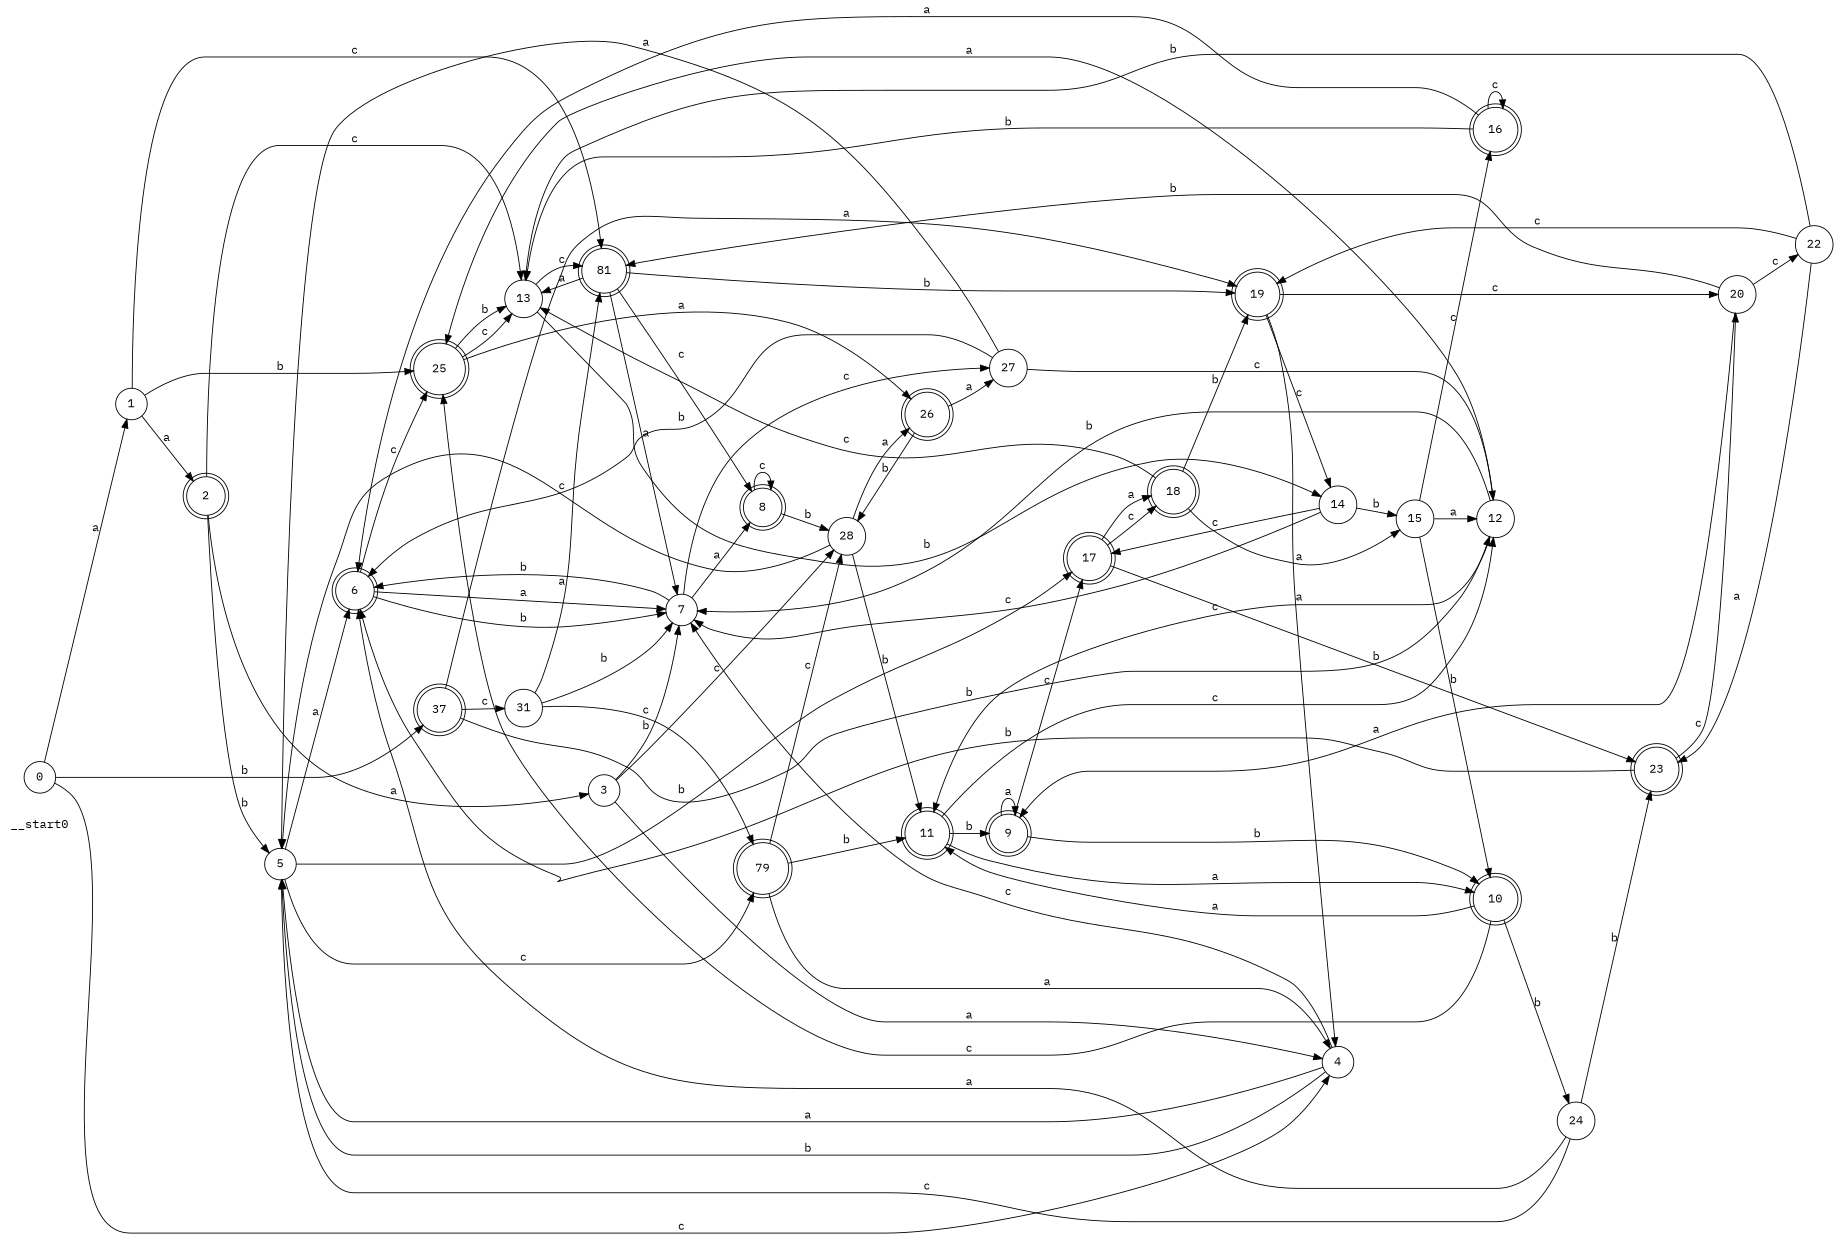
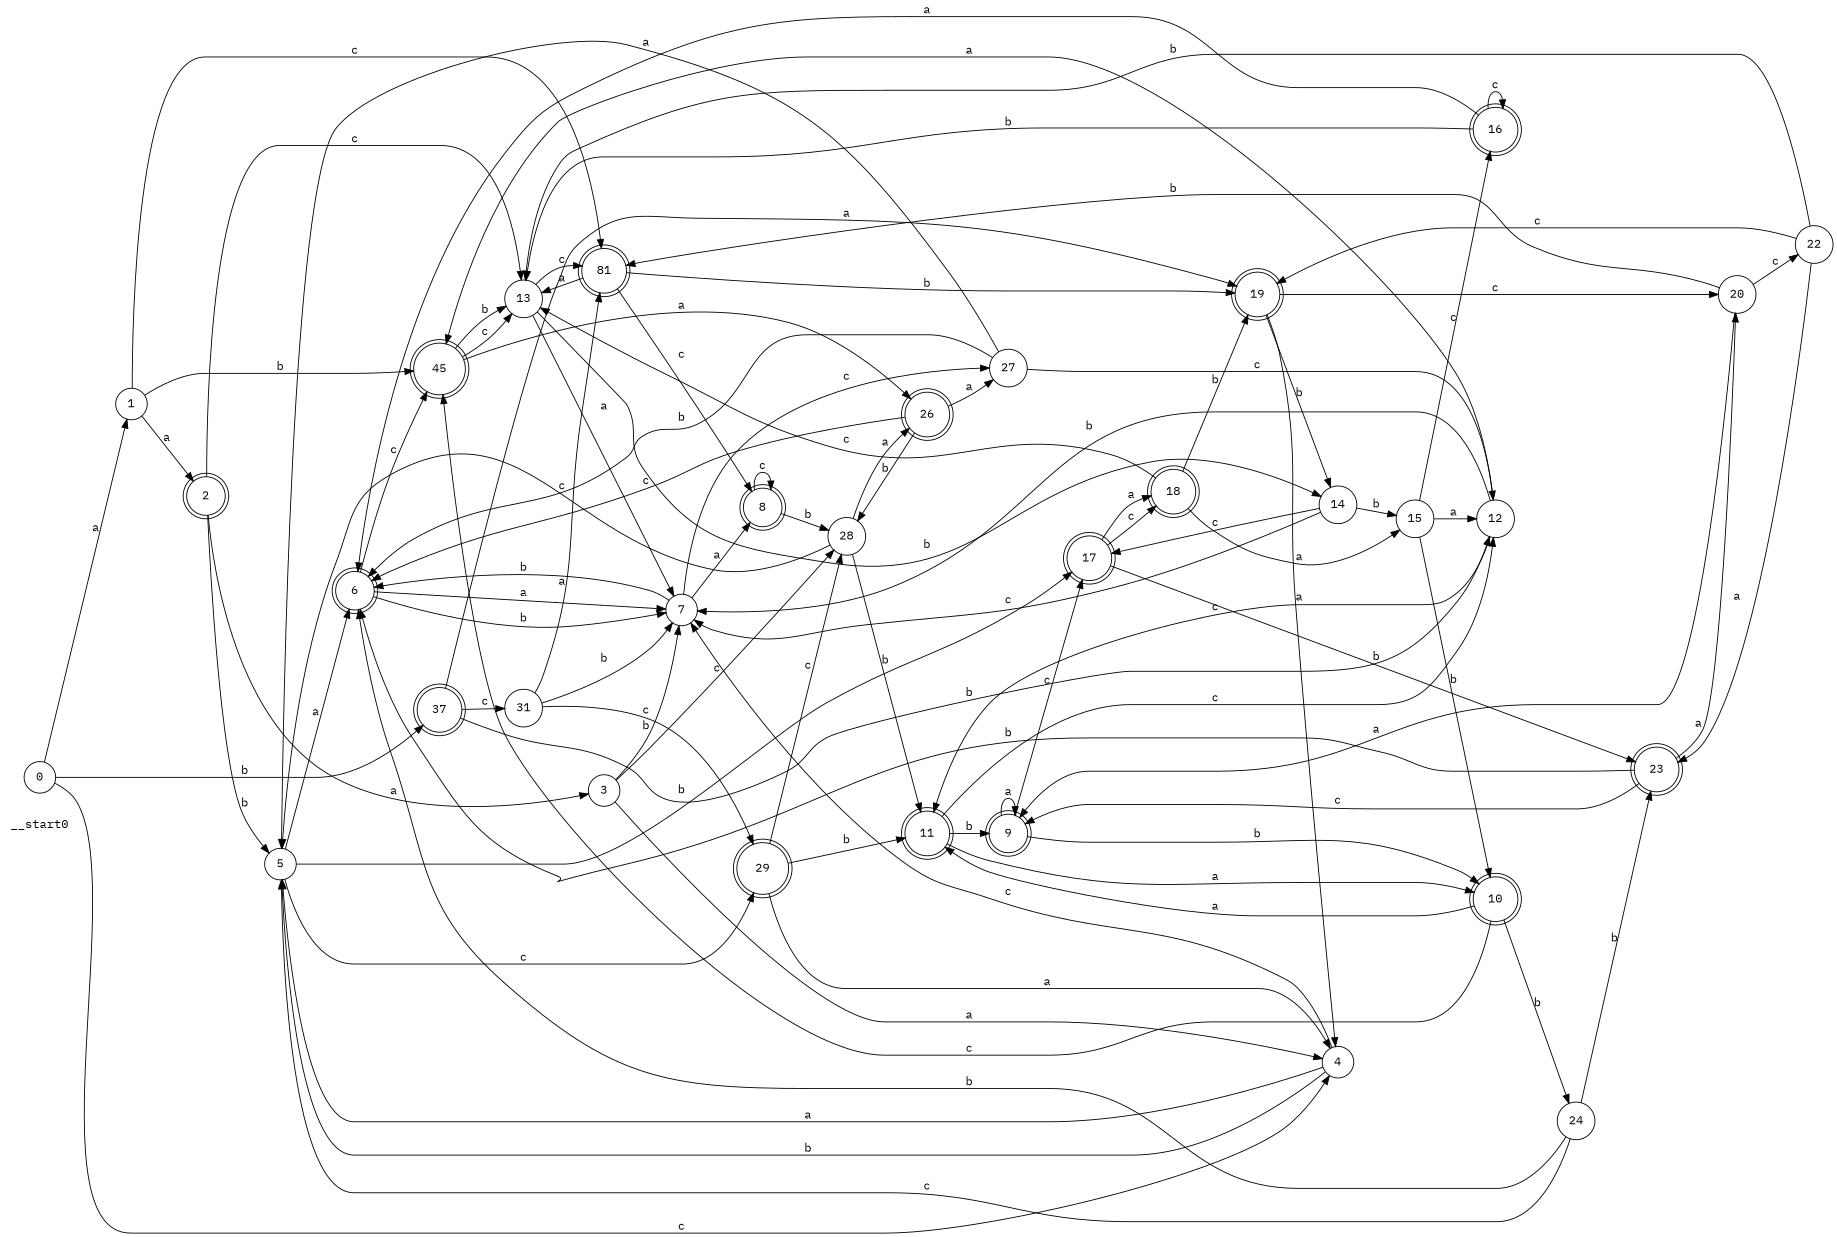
(440, 369) -> (440, 369)
(1300, 393) -> (1300, 393)
(644, 446) -> (601, 452)
none -> (641, 490)
(1699, 723) -> (1699, 723)
none -> (1338, 808)
(763, 869) -> (763, 869)
(969, 1082) -> (969, 1082)
